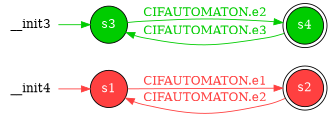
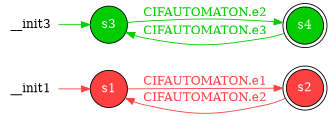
(31, 89) -> (31, 89)
